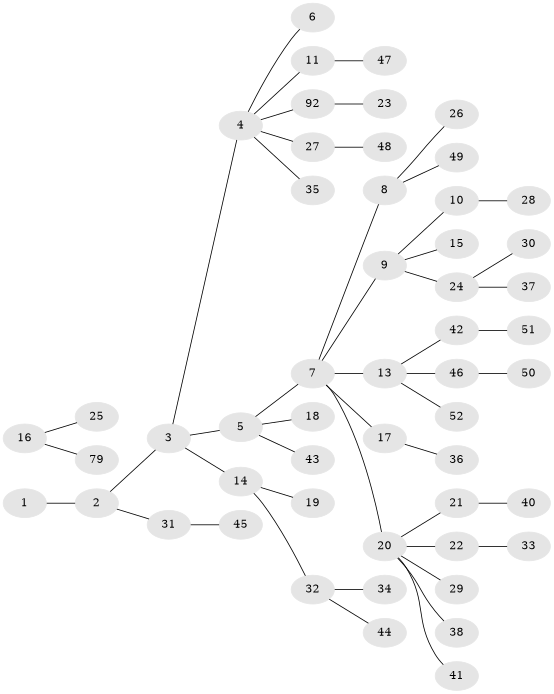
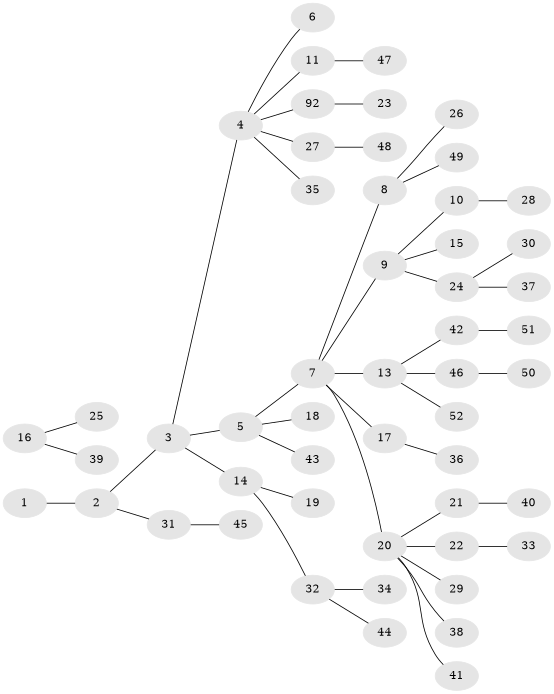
(97, 460) -> (97, 460)
